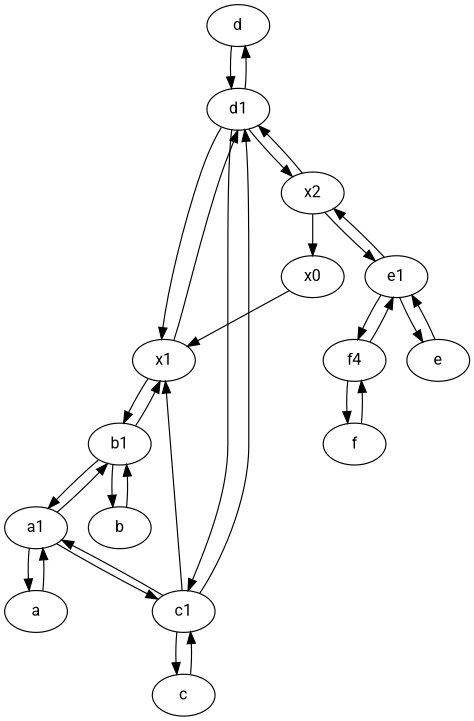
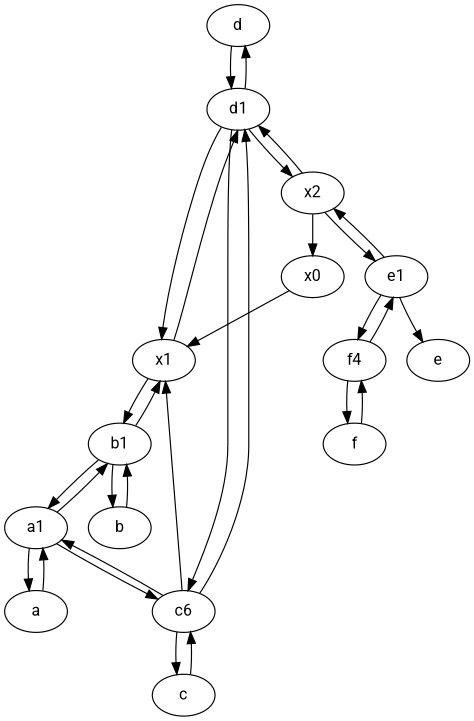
(427, 322) -> none
(184, 611) -> (184, 611)
